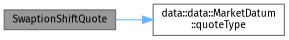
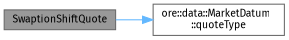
(219, 20) -> (219, 20)
